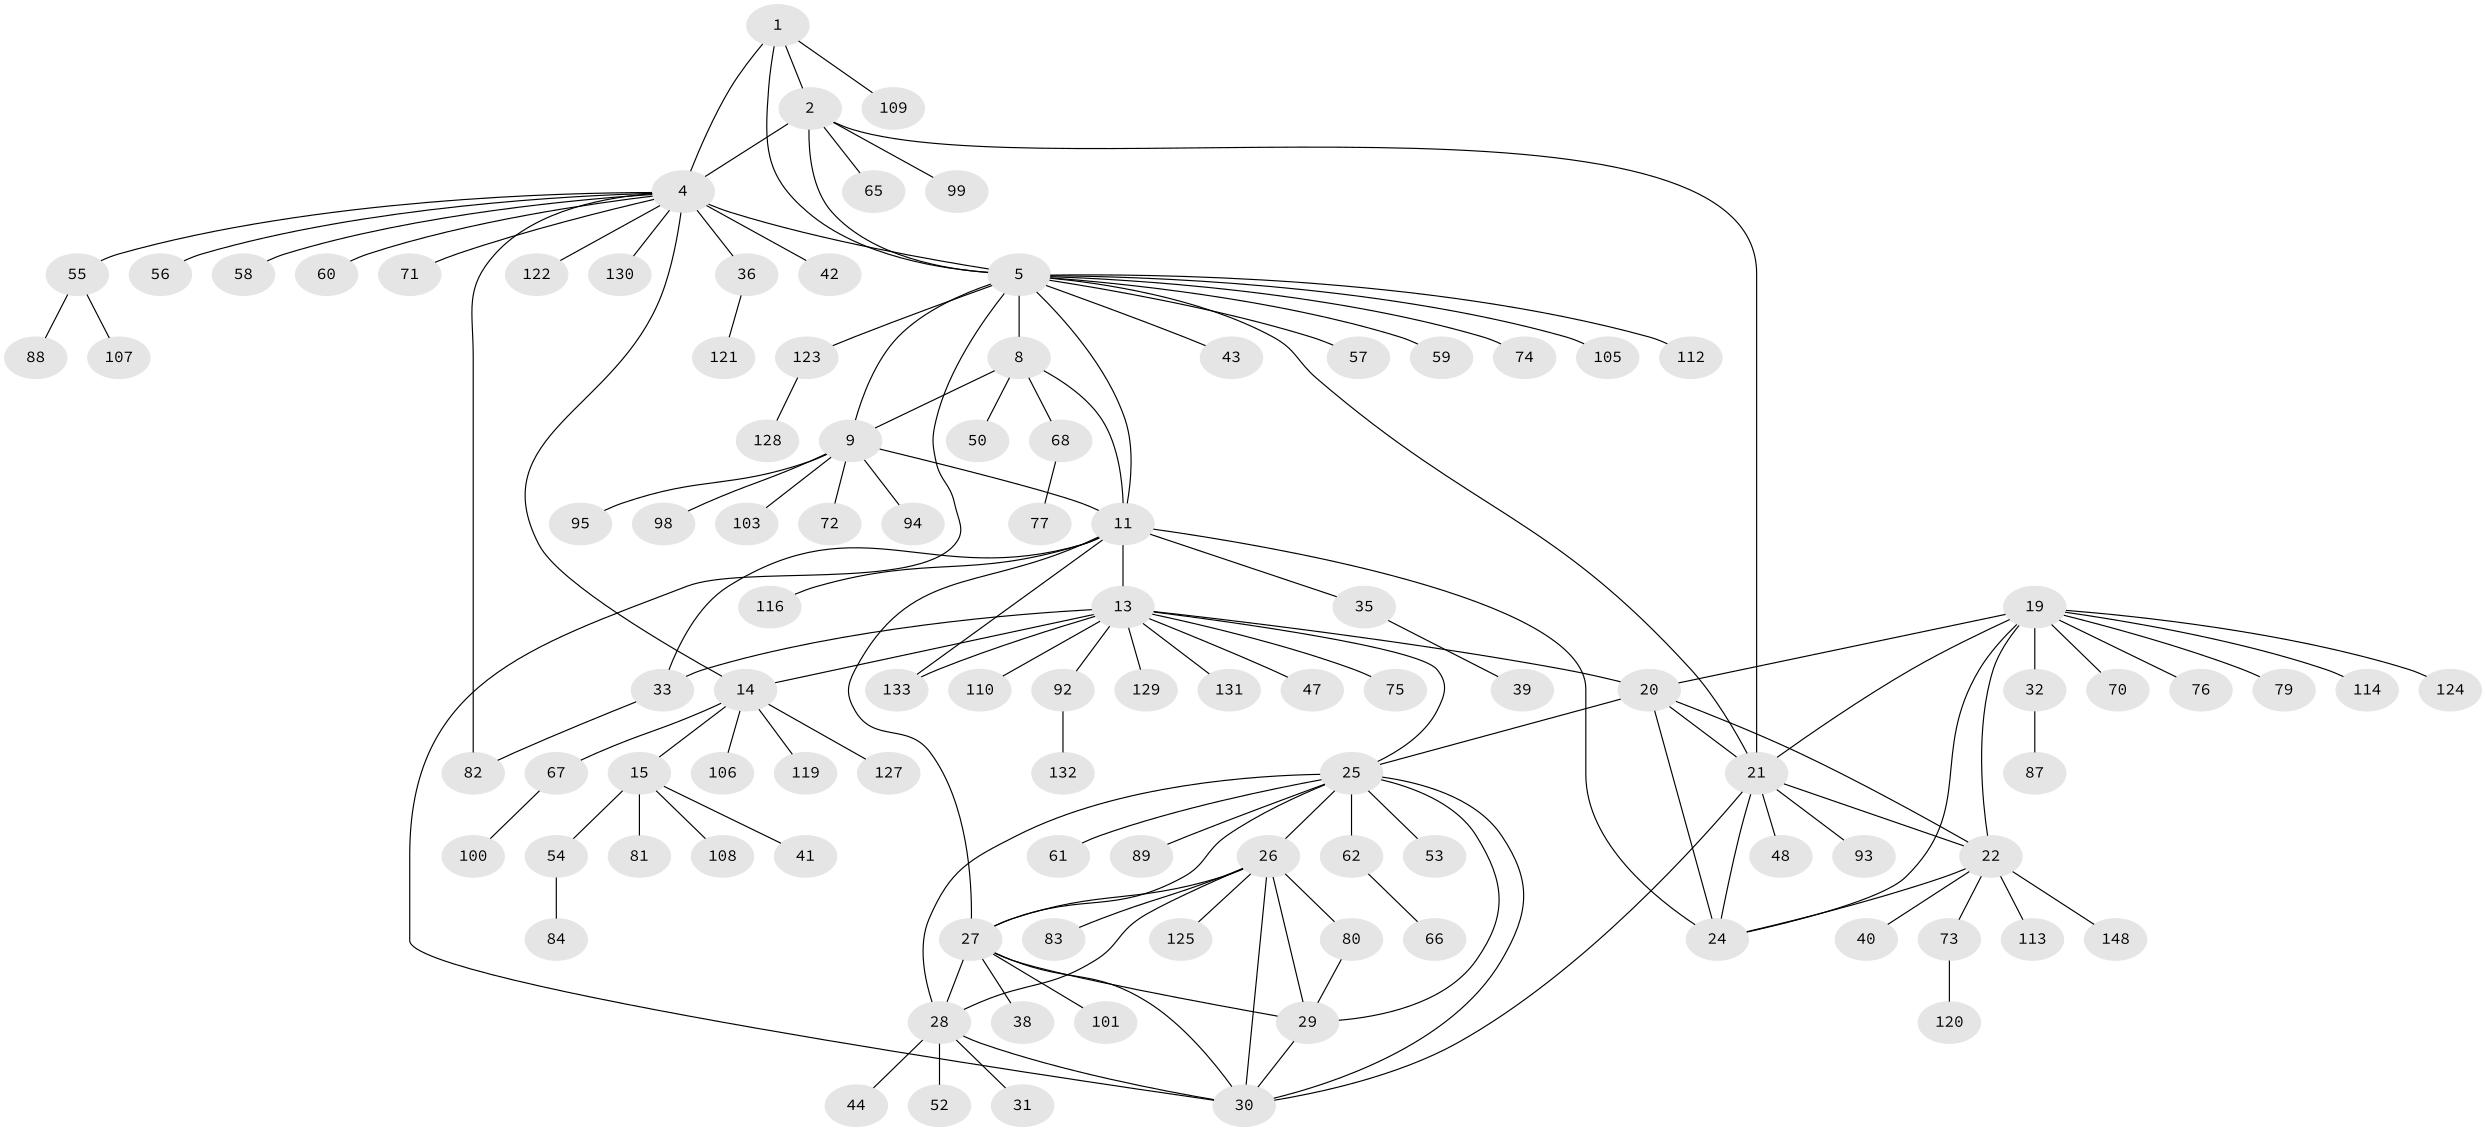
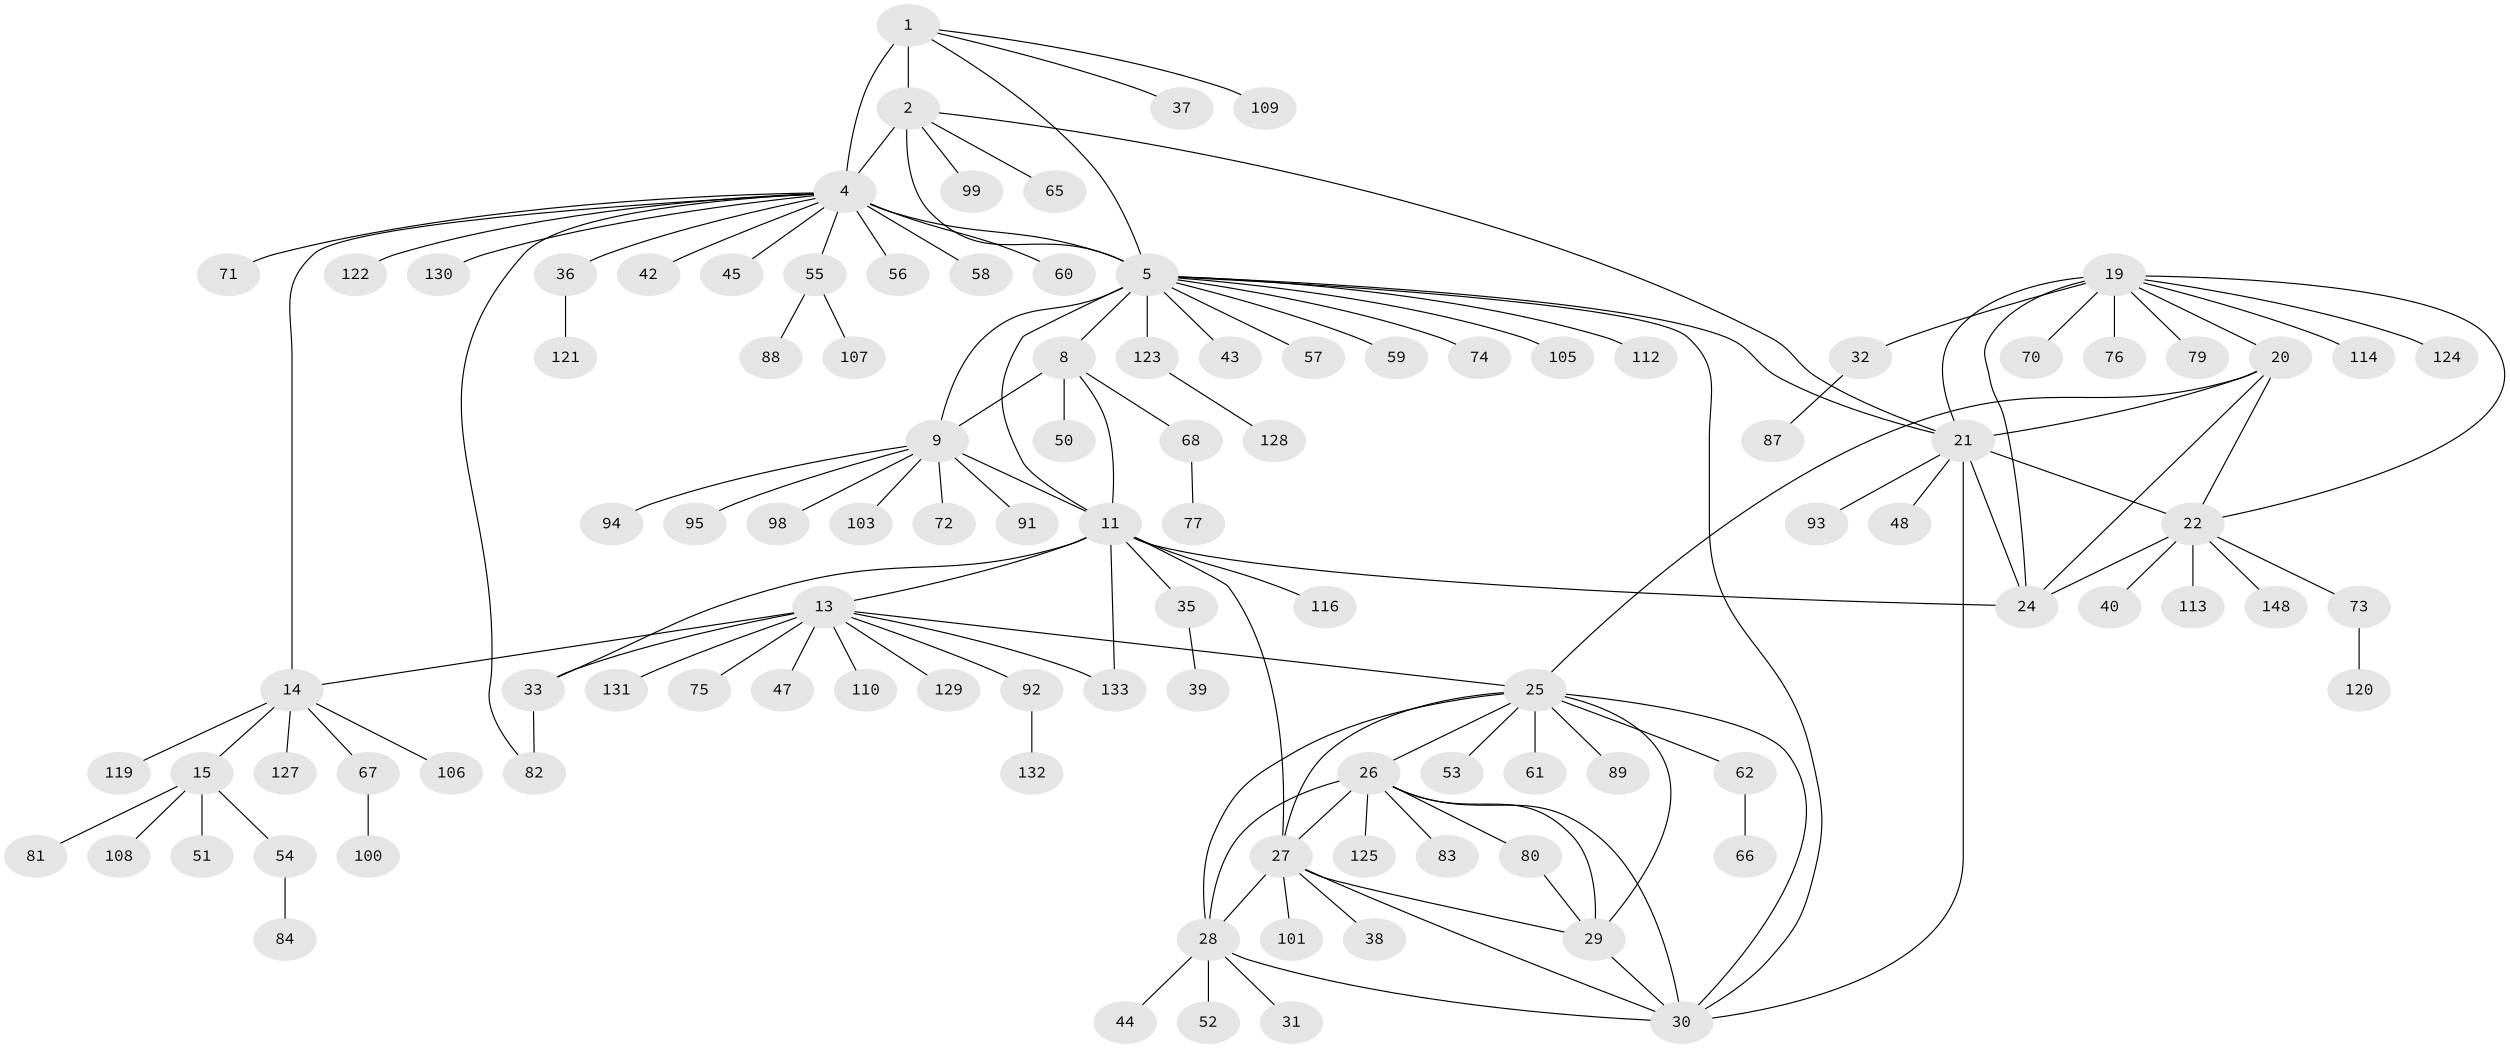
none -> (1182, 108)
none -> (732, 275)
none -> (1027, 524)
(1388, 641) -> none
(806, 856) -> (202, 856)
